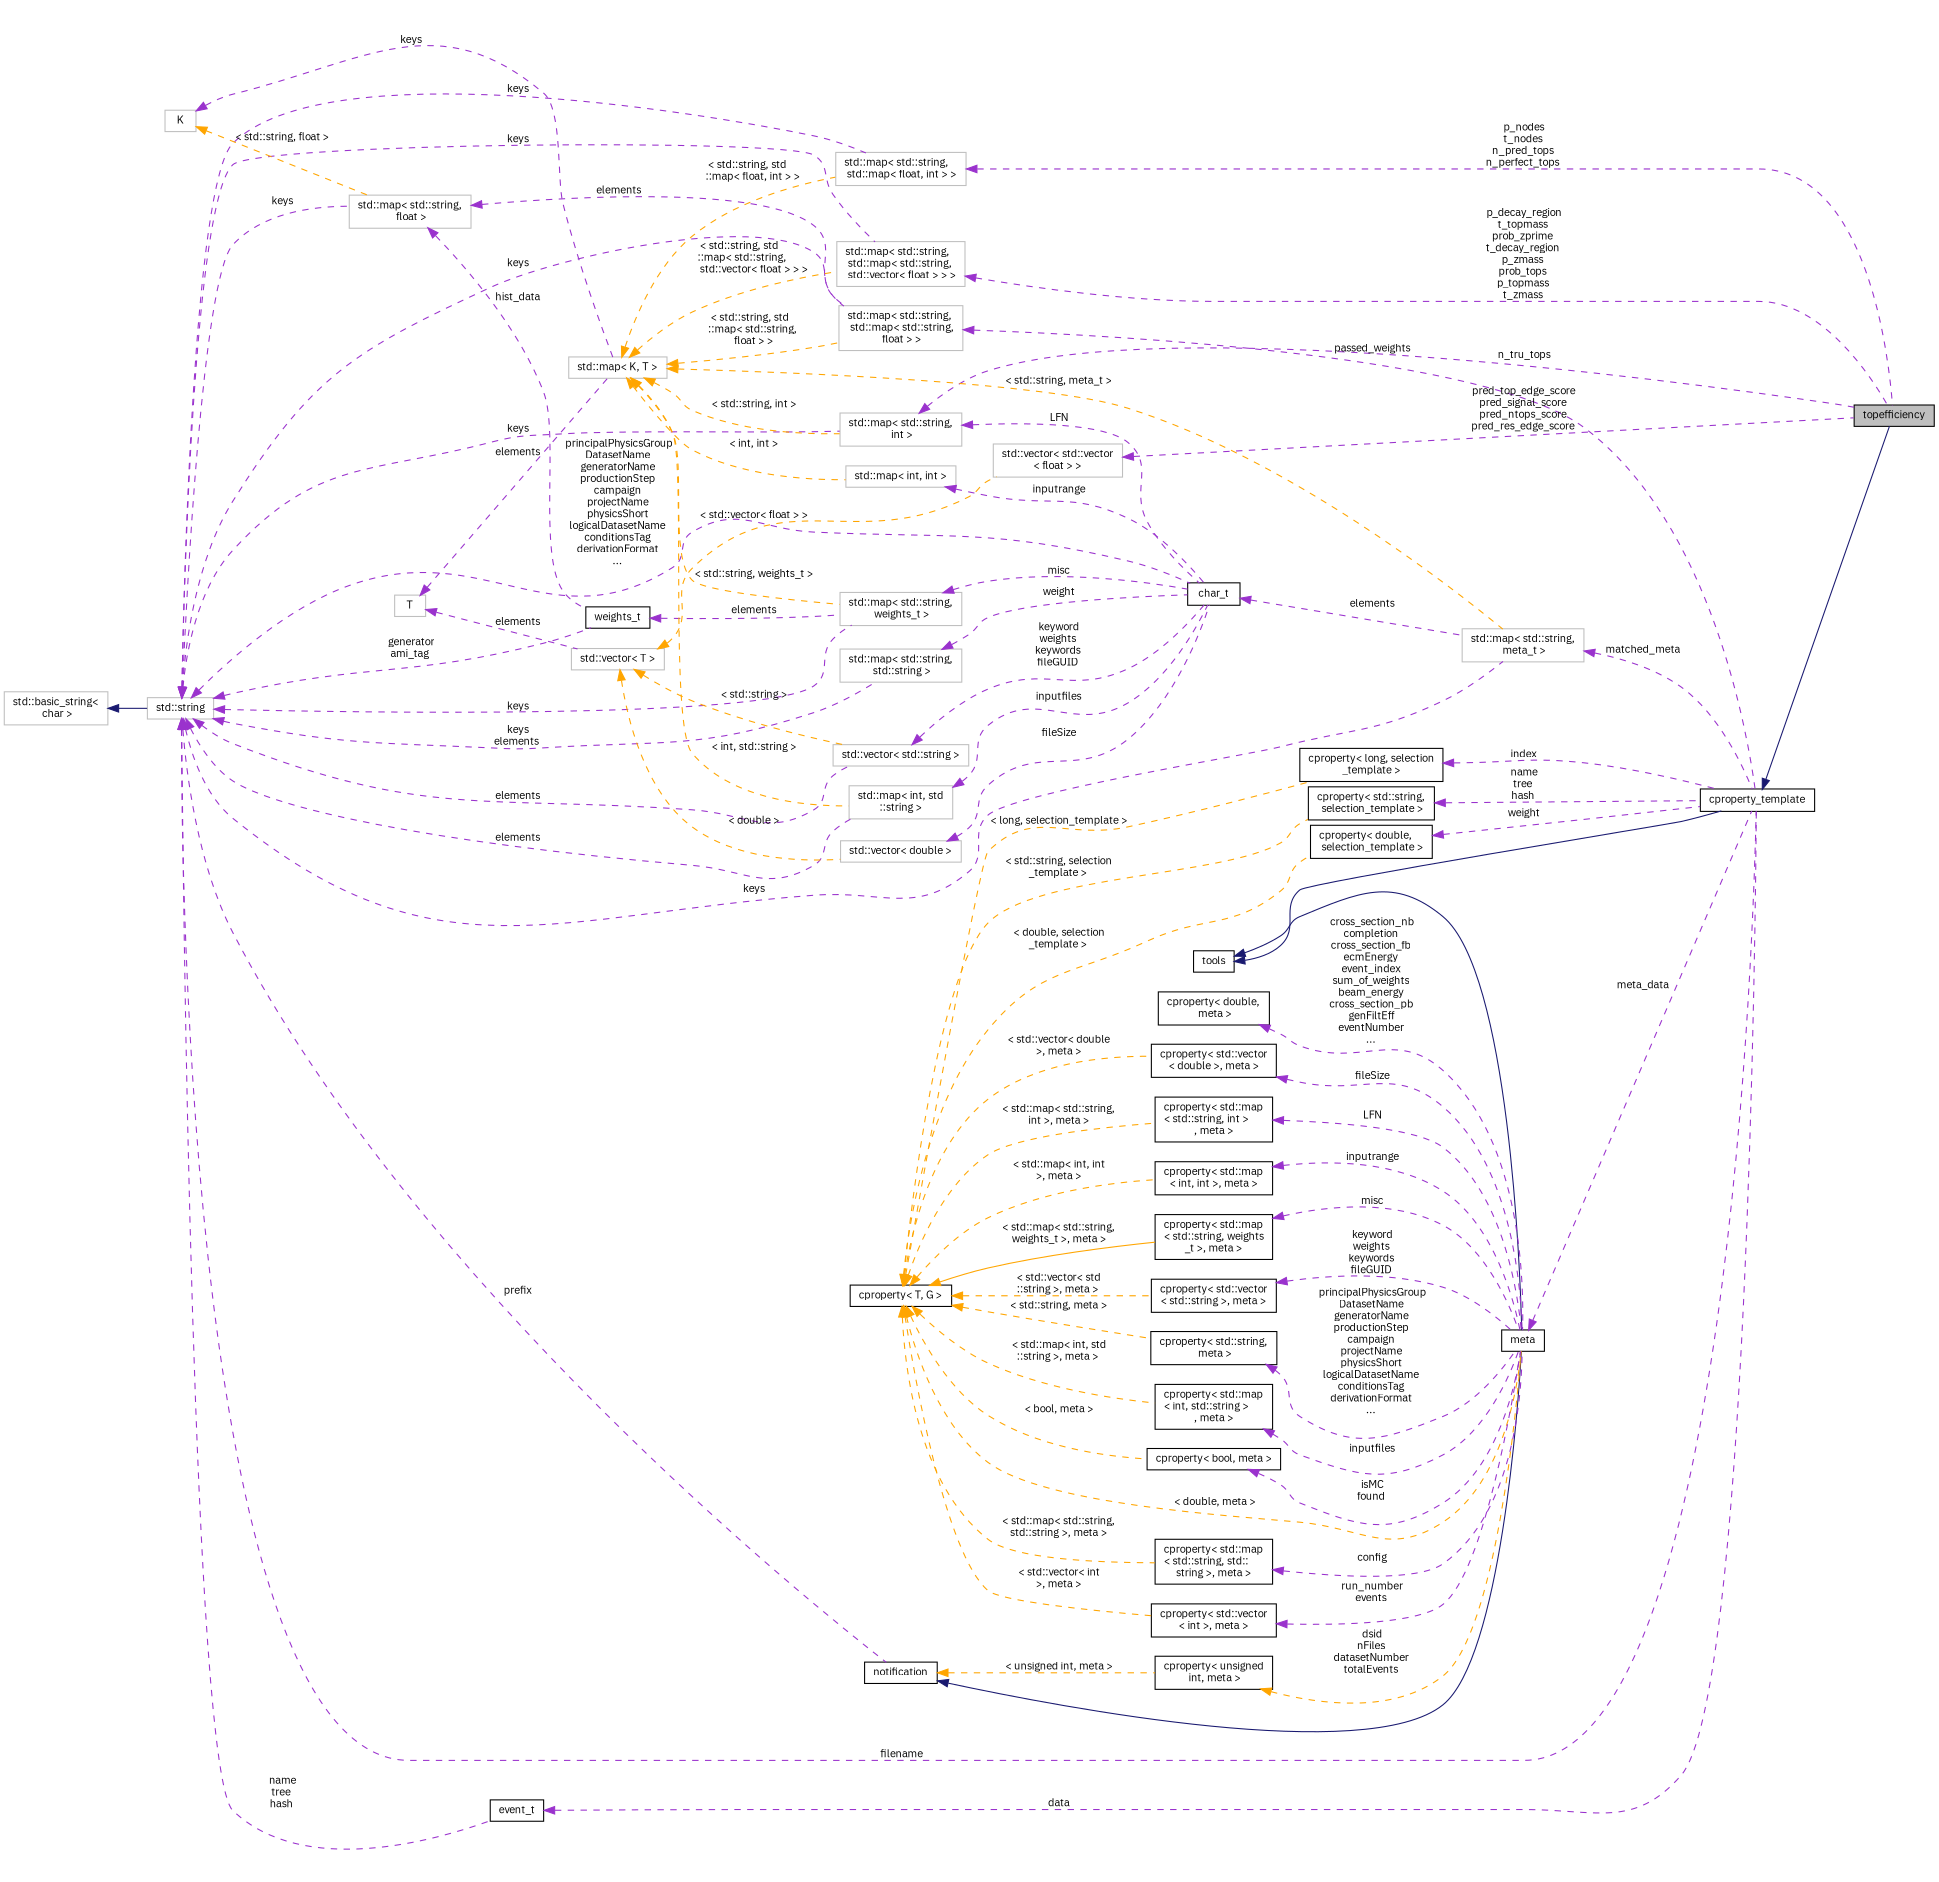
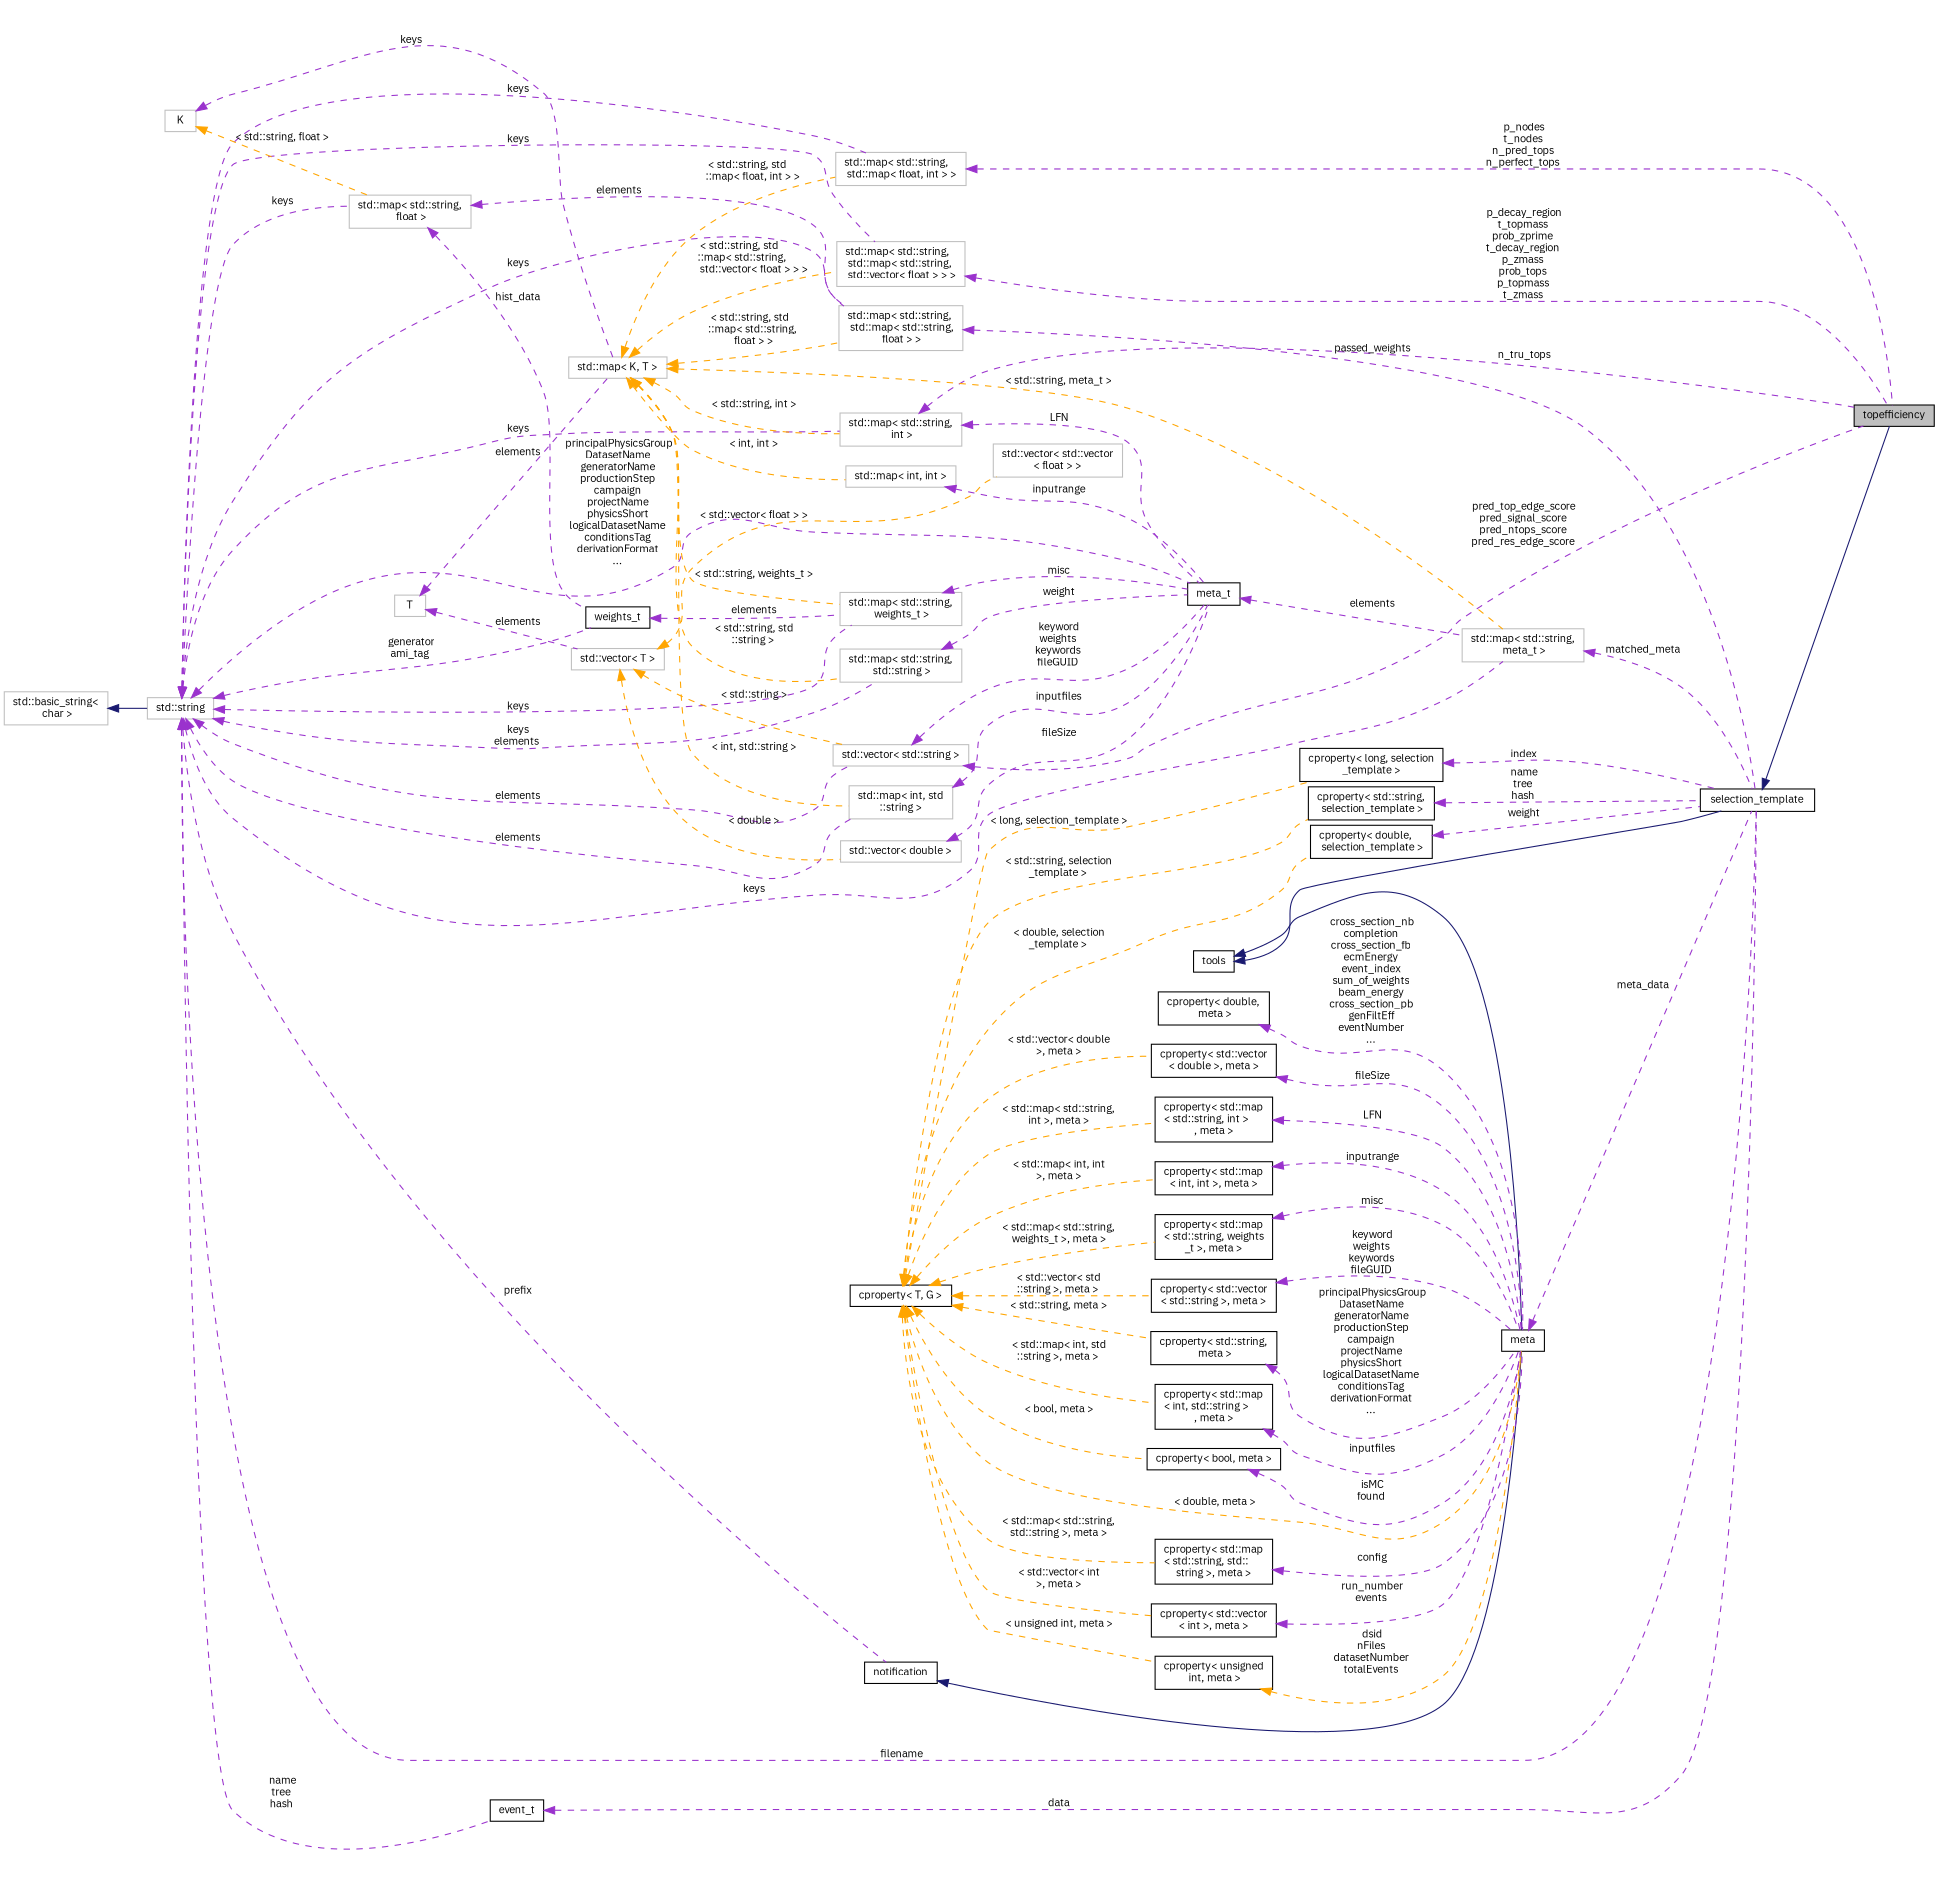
(1494, 437) -> (1434, 642)
(1214, 594) -> (1214, 594)
none -> (689, 642)
(1757, 800) -> (1757, 800)
(1046, 1257) -> (1046, 1257)
(1052, 1673) -> (953, 1561)
